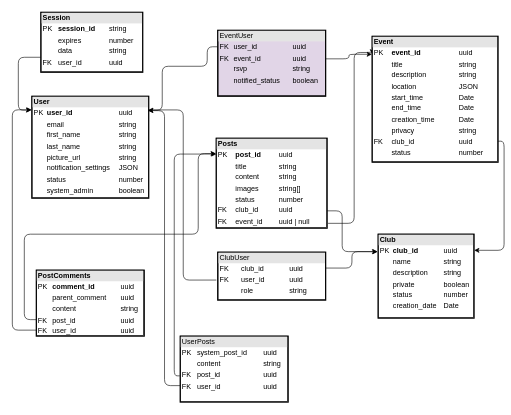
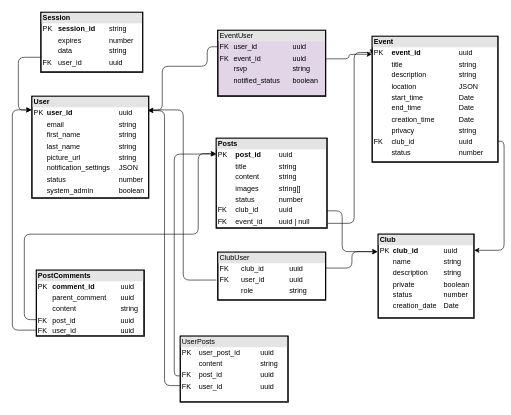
(219, 358) -> (215, 358)
